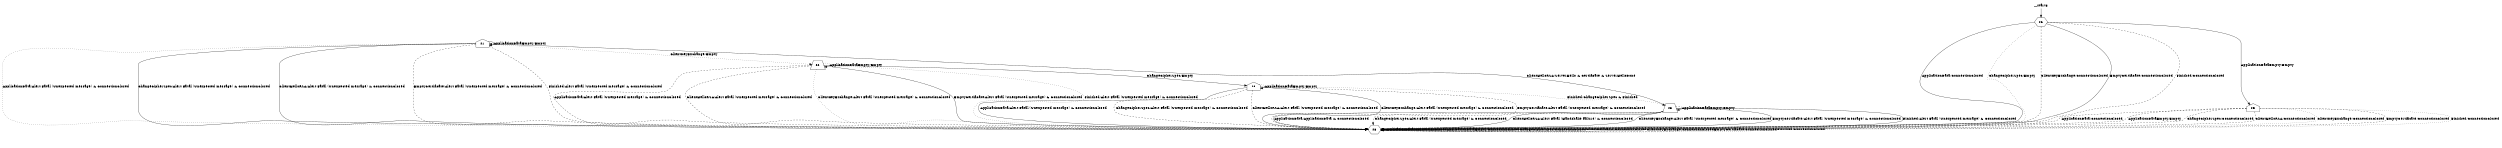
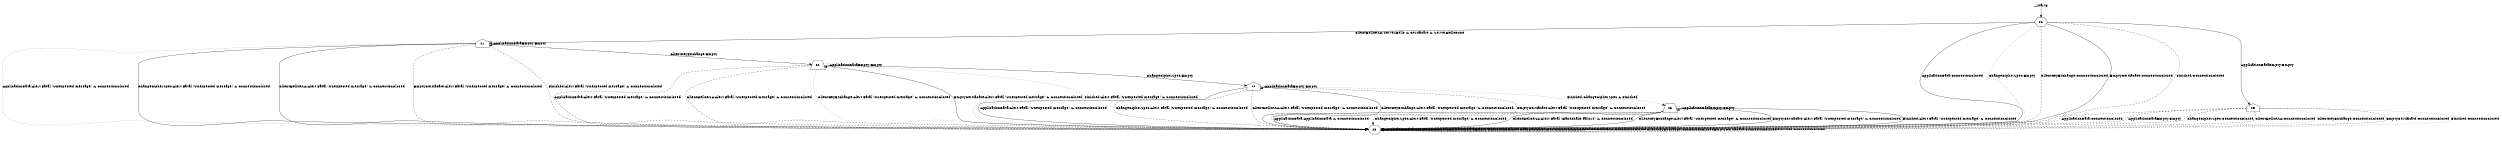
(649, 54) -> (649, 54)
(1080, 69) -> (1263, 33)
